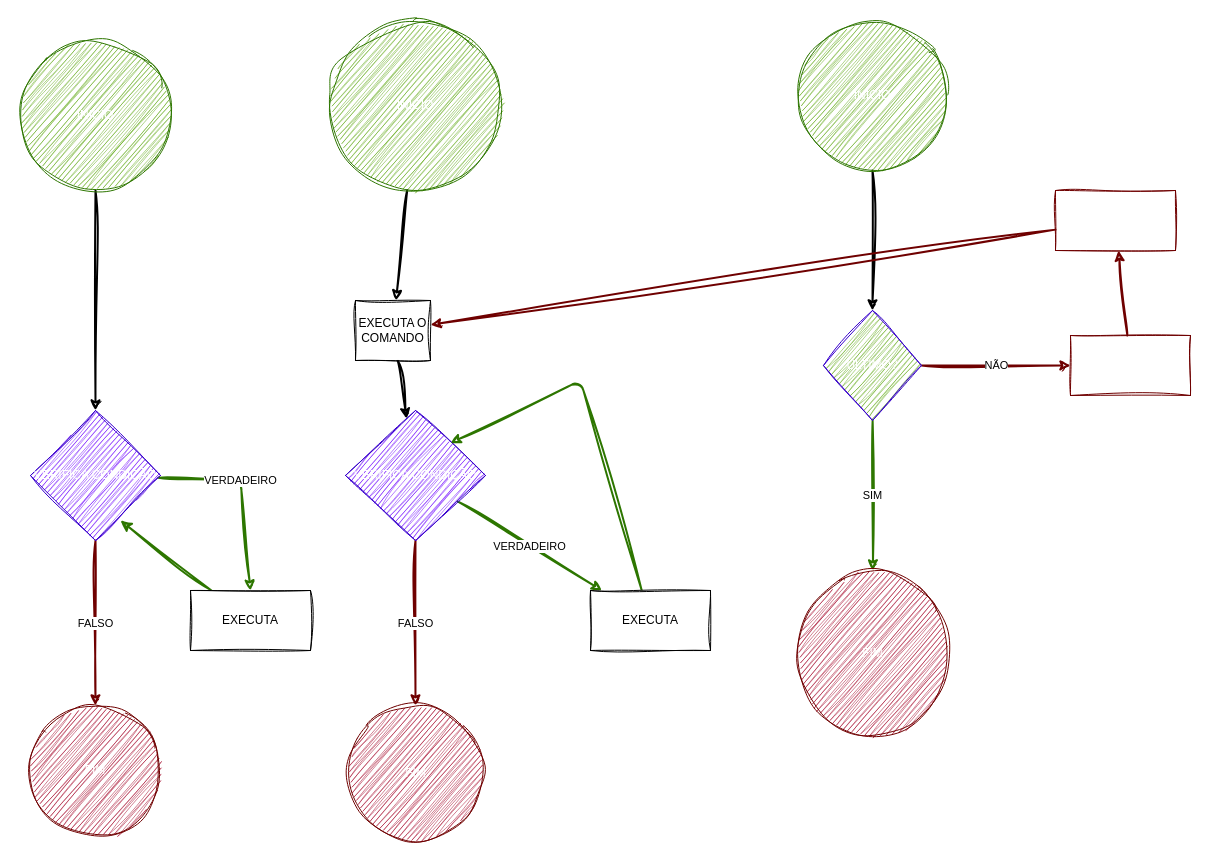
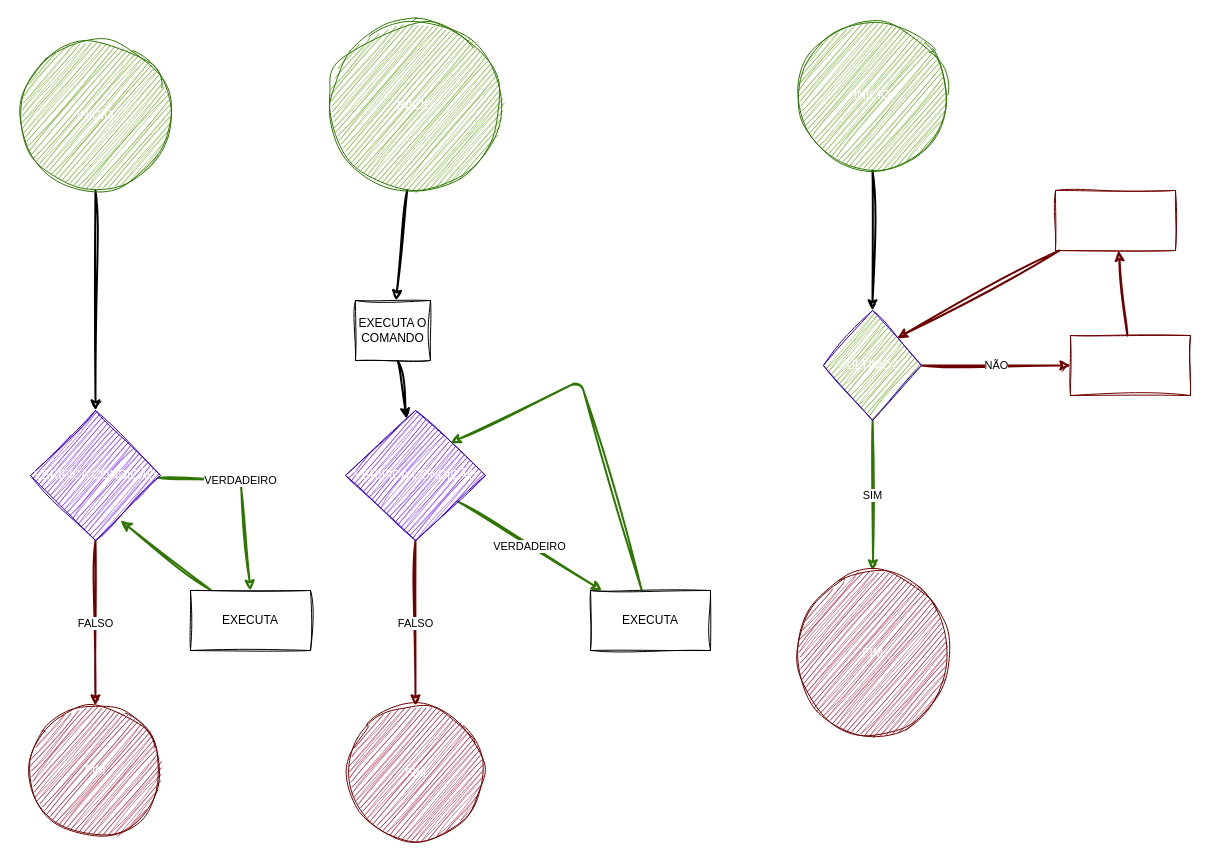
(746, 277) -> (981, 293)
